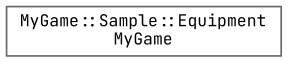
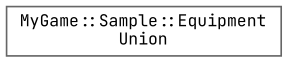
(144, 31) -> (144, 31)
